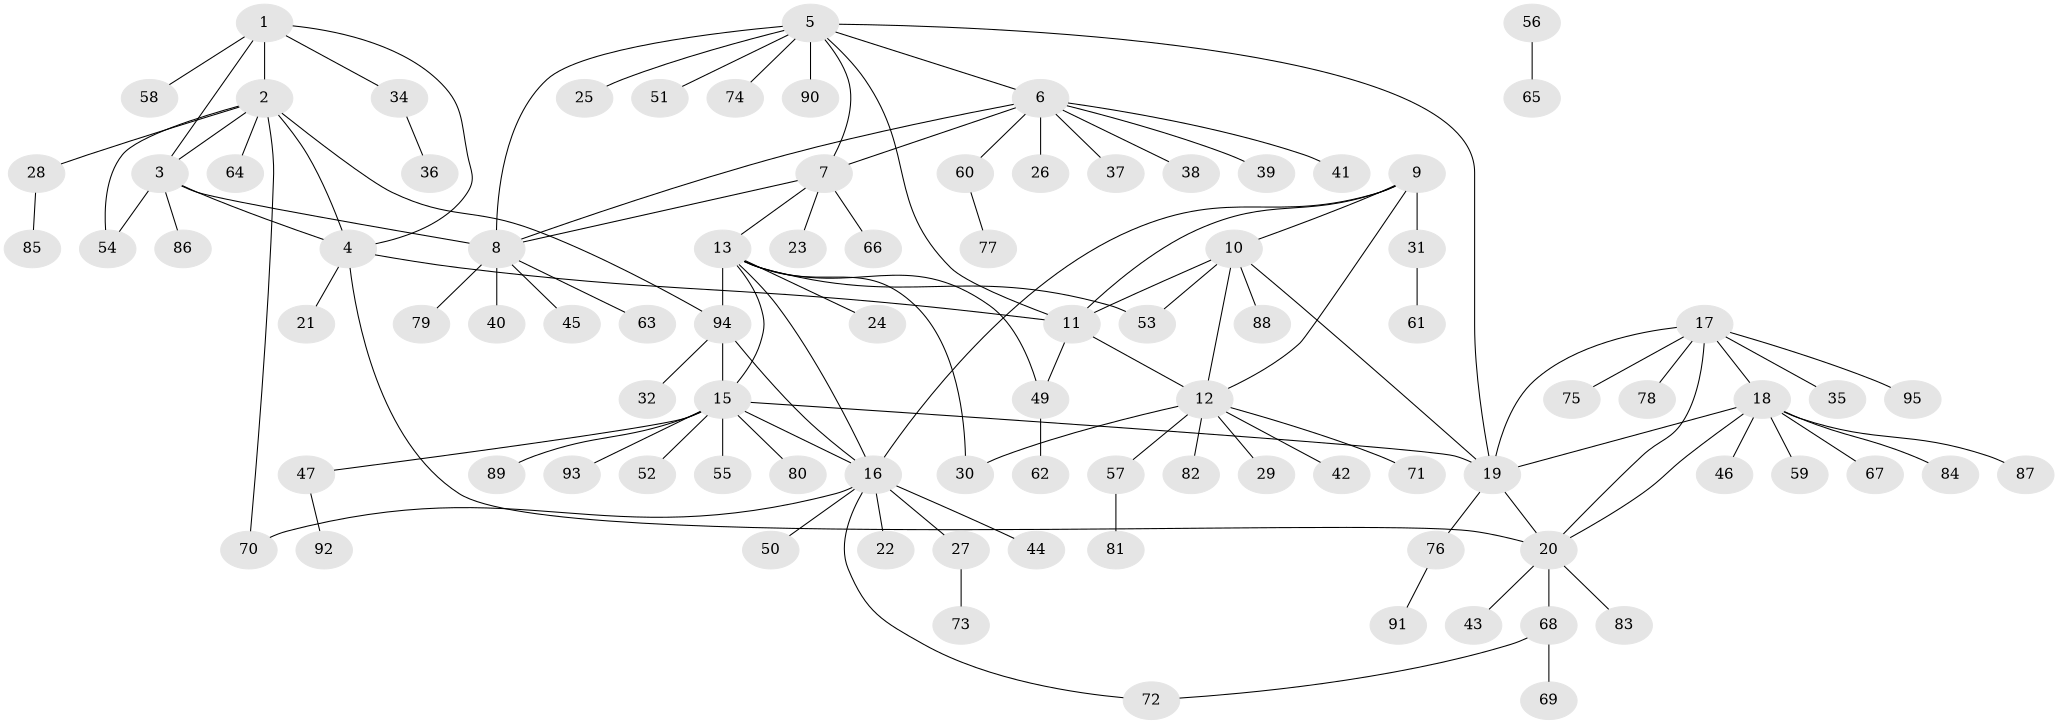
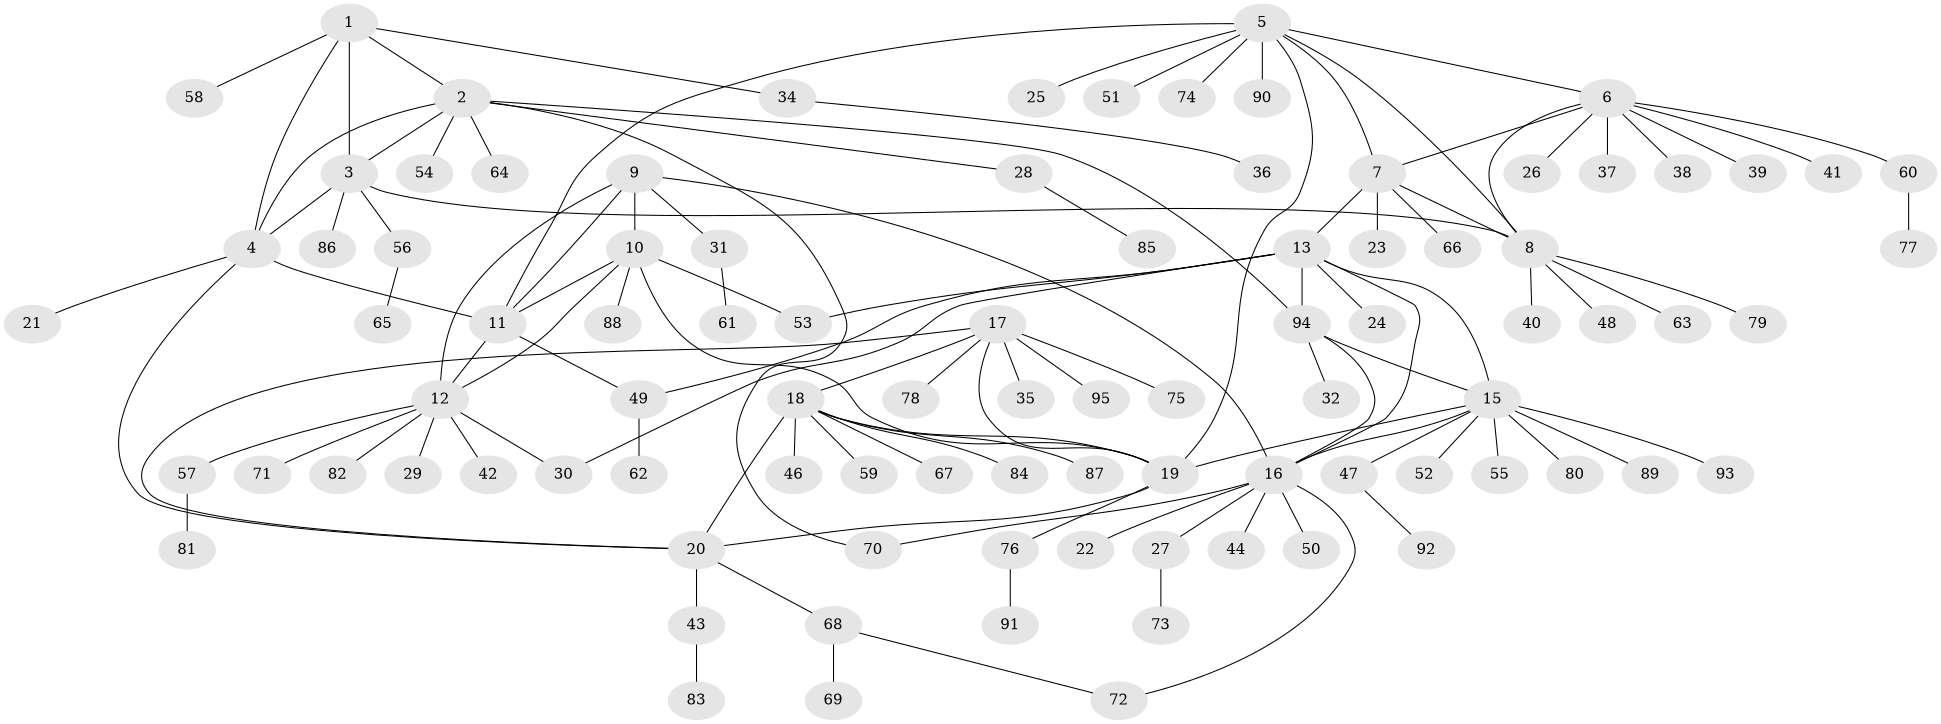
(134, 211) -> (376, 211)
(572, 324) -> (1607, 324)
(1586, 588) -> (697, 663)
